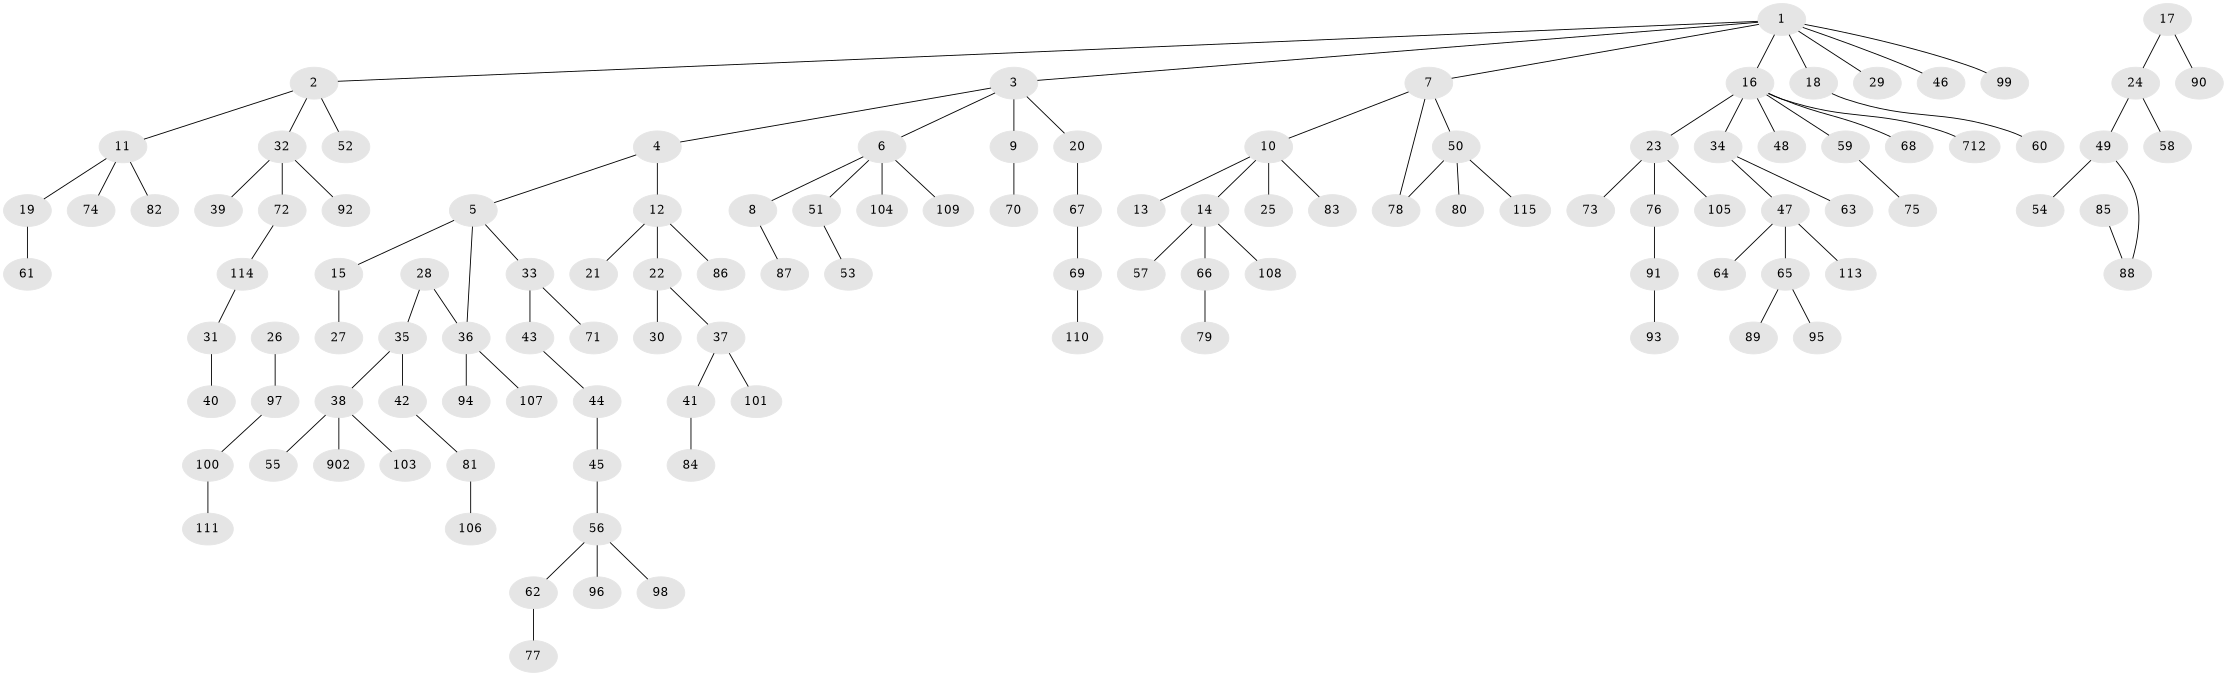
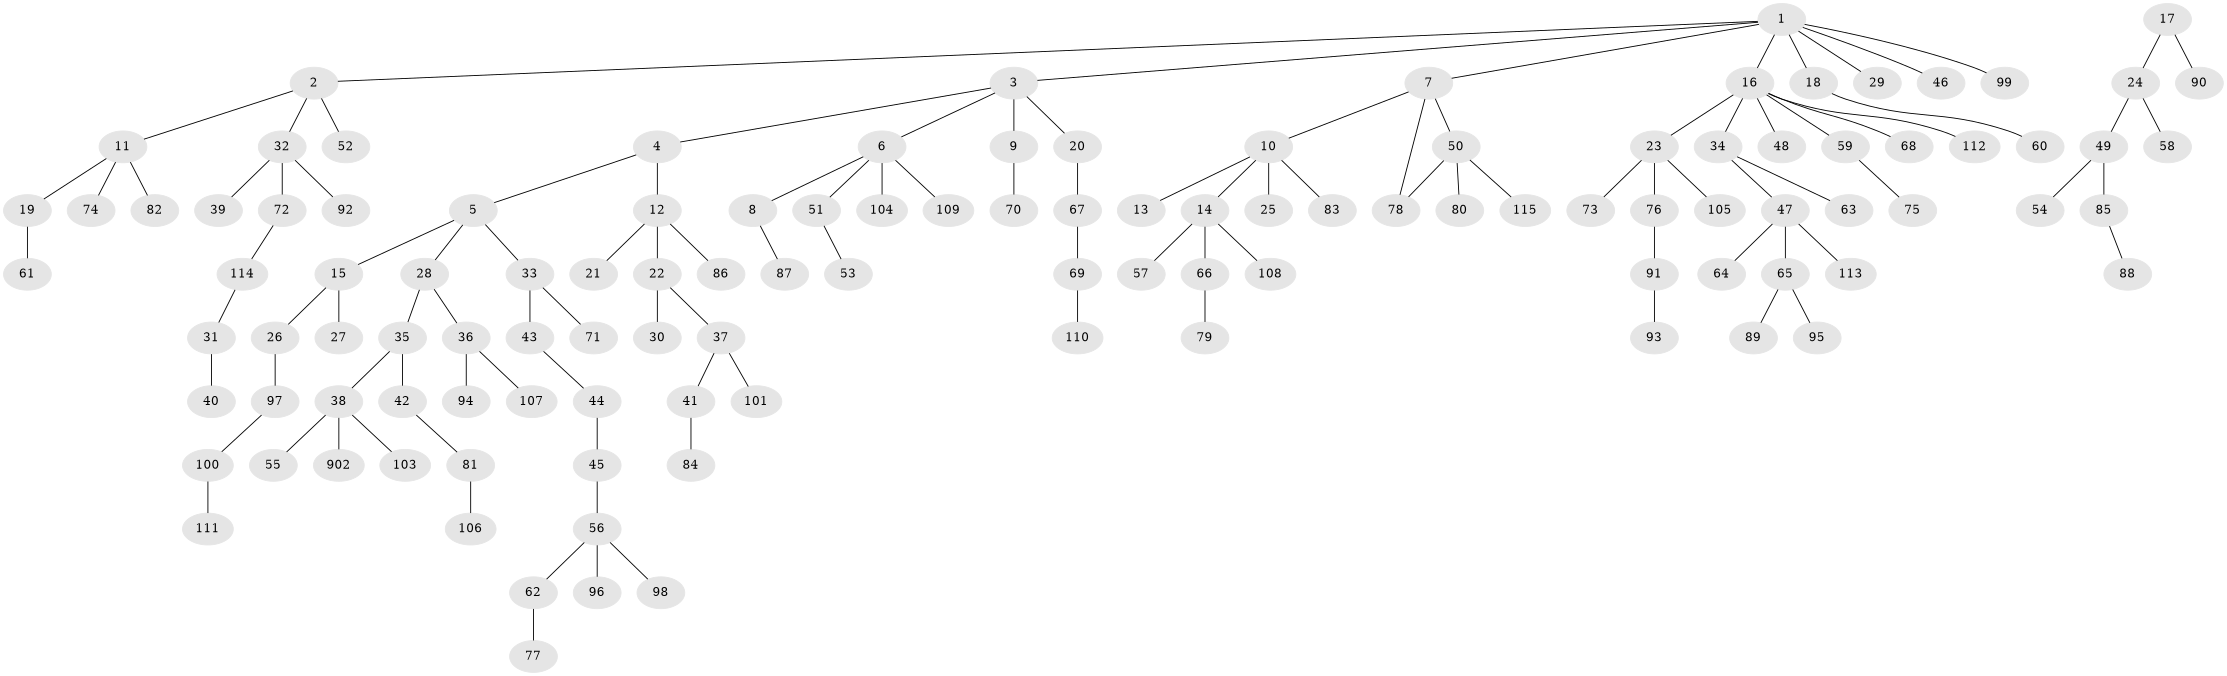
(1975, 147) -> (1975, 147)
(2138, 207) -> (2104, 179)
(470, 274) -> (449, 242)
none -> (307, 306)
